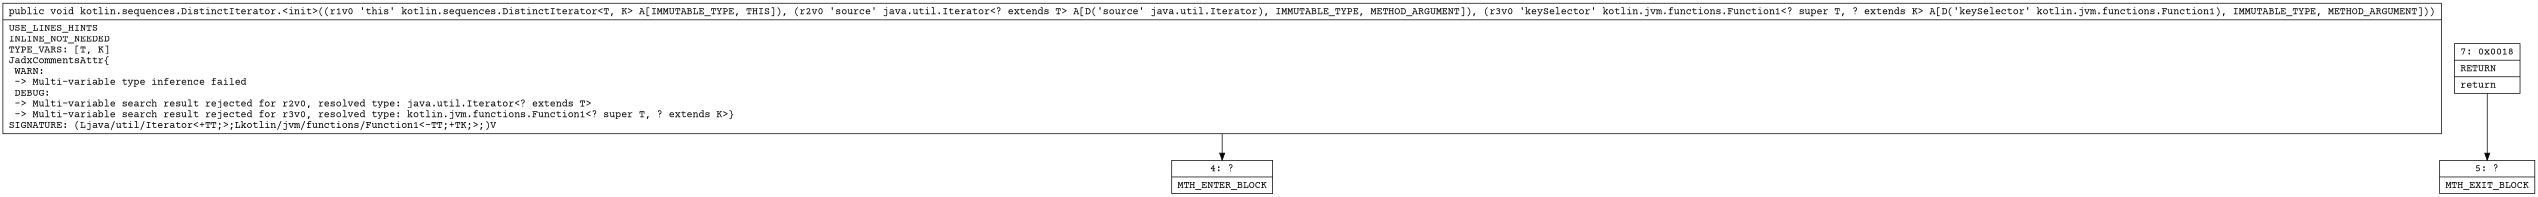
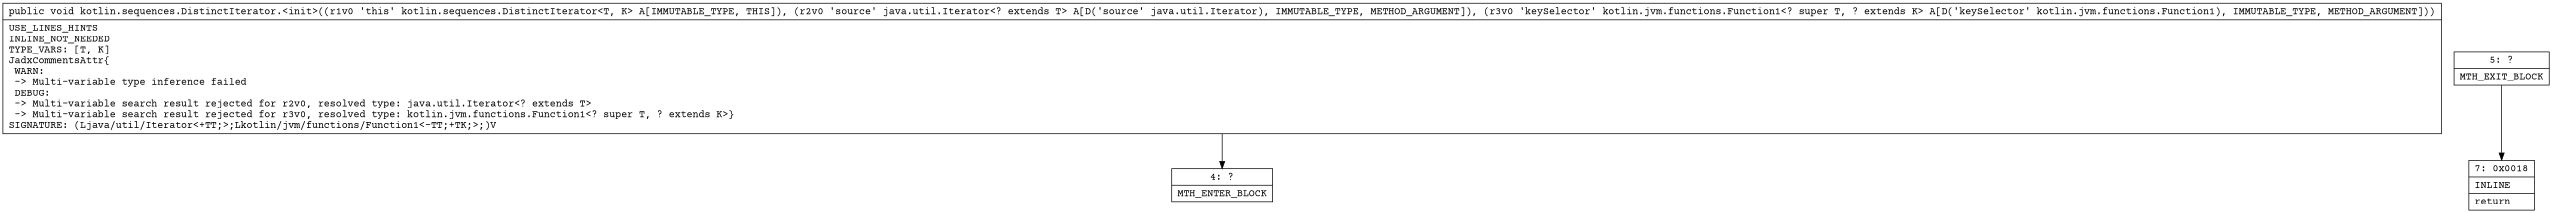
(2478, 68) -> (2493, 185)
(2487, 123) -> (2502, 119)
